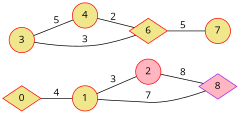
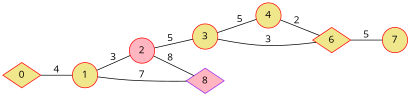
none -> (174, 44)
